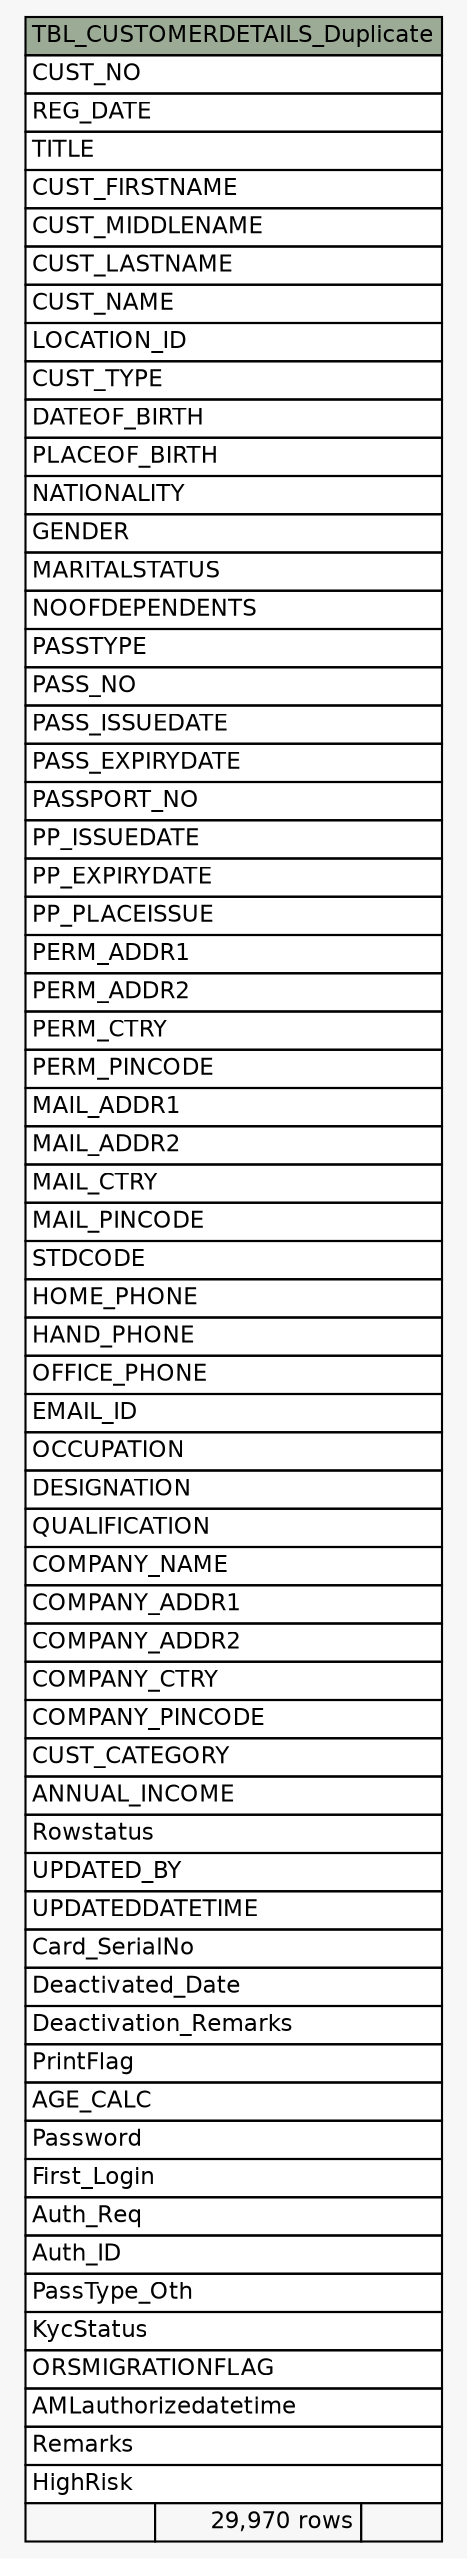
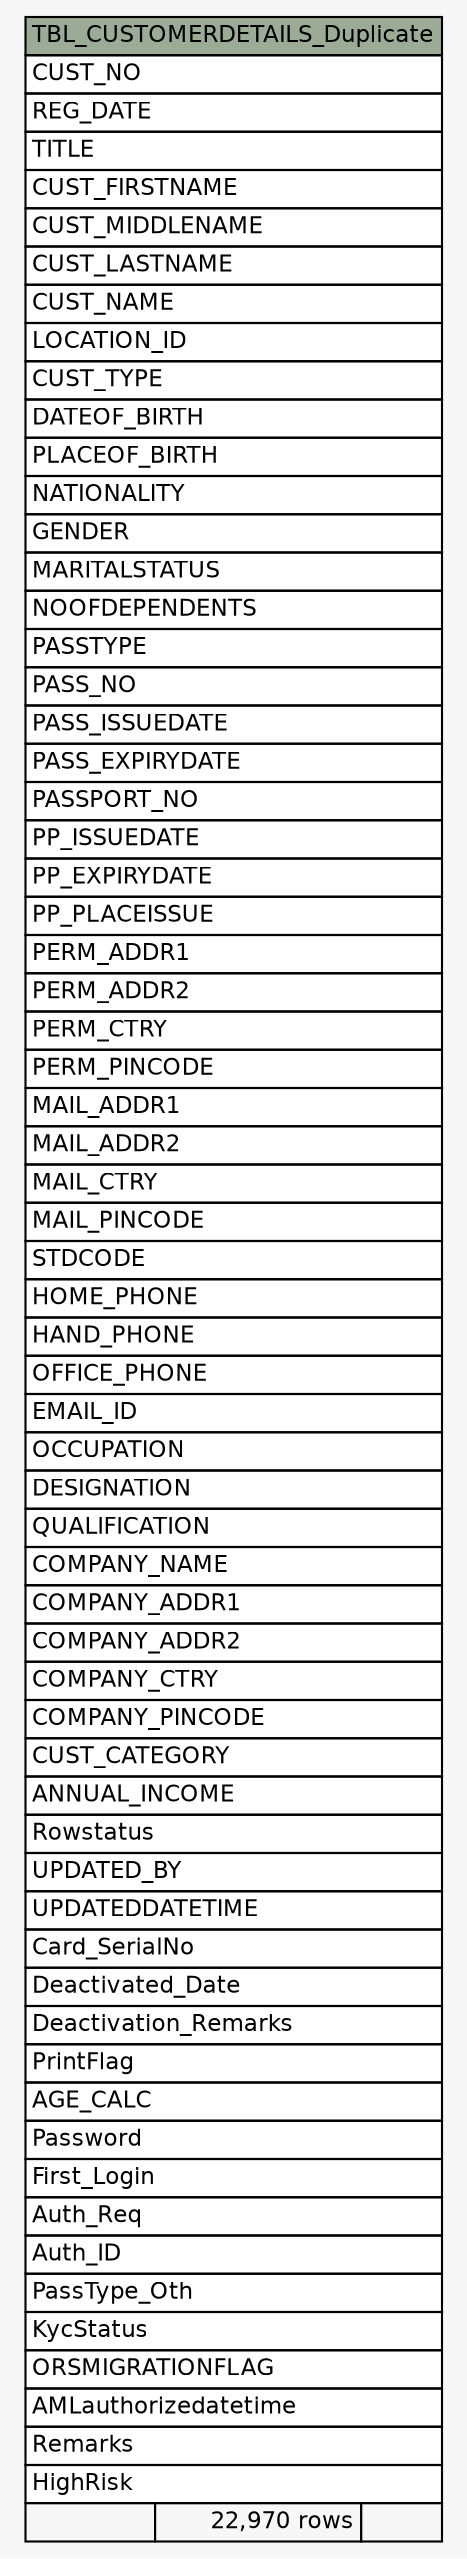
(283, 2521) -> (283, 2521)
